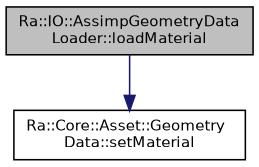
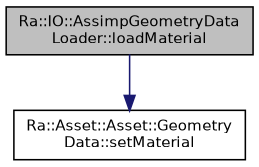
(130, 135) -> (130, 135)
